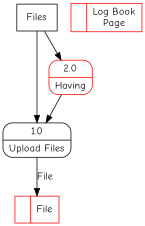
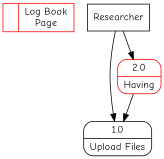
(37, 18) -> (118, 18)
(37, 210) -> none
